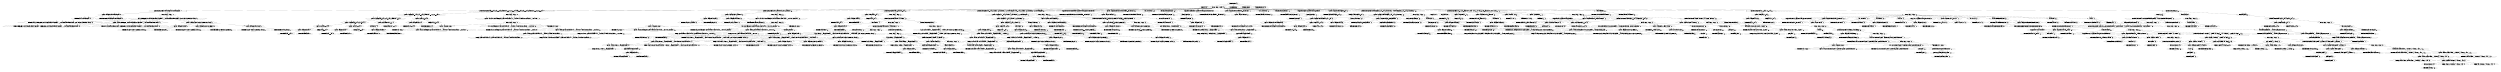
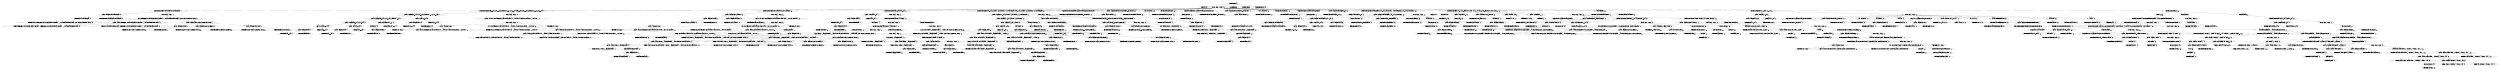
(1817, 22) -> none
